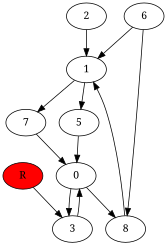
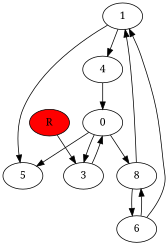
(86, 16) -> none
(26, 123) -> (103, 69)
(78, 146) -> (69, 145)
none -> (132, 199)
